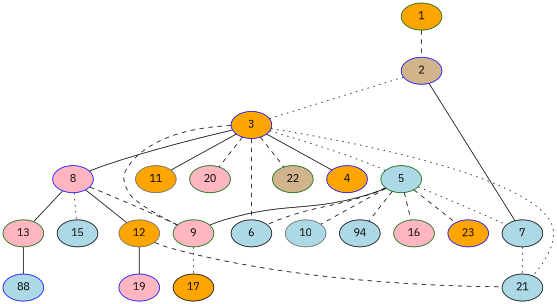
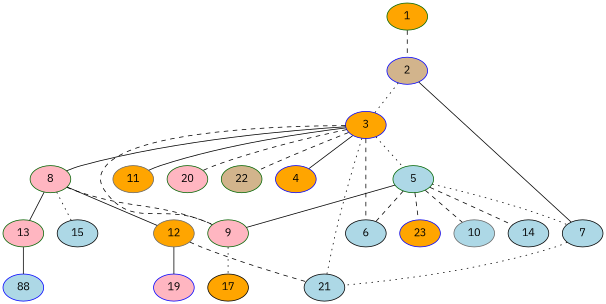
(73, 179) -> (50, 179)
(360, 233) -> (528, 233)
(414, 233) -> none
